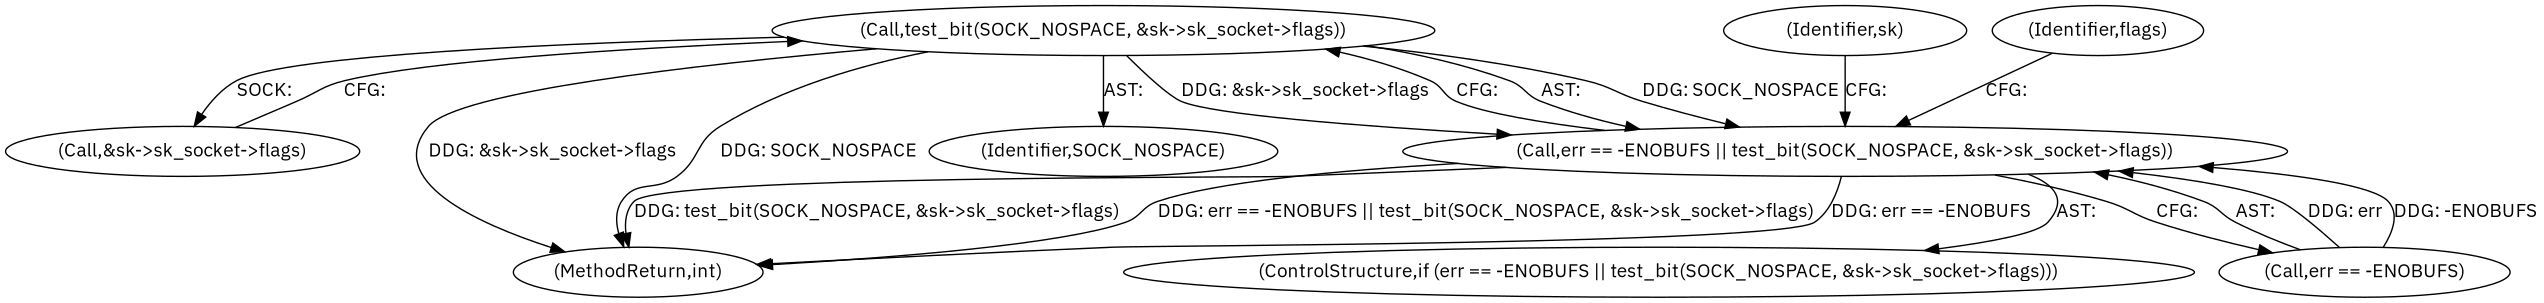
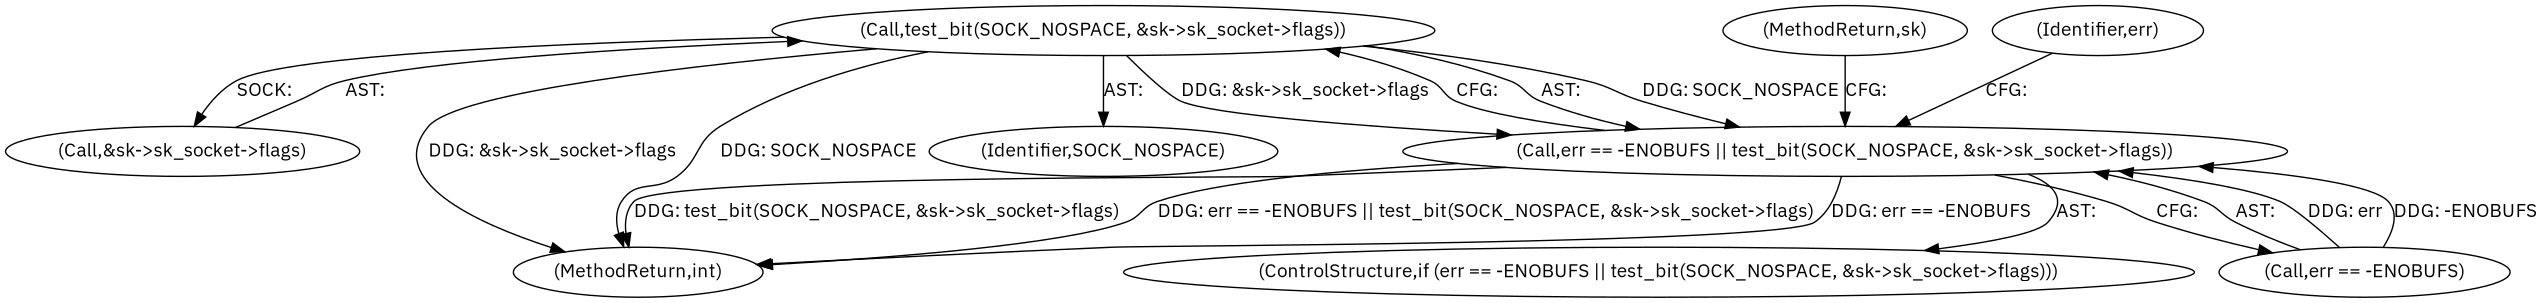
(1845, 31) -> (1845, 31)
(2098, 31) -> (2098, 31)
(367, 91) -> (367, 91)
